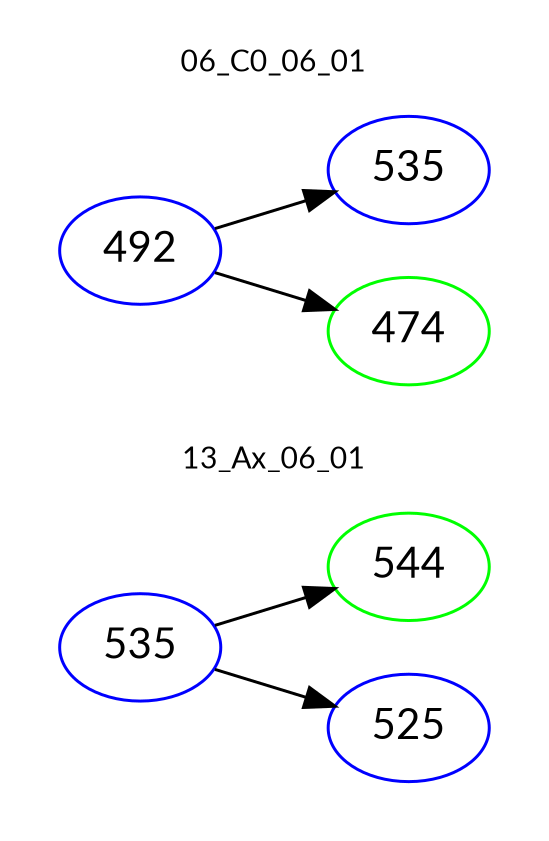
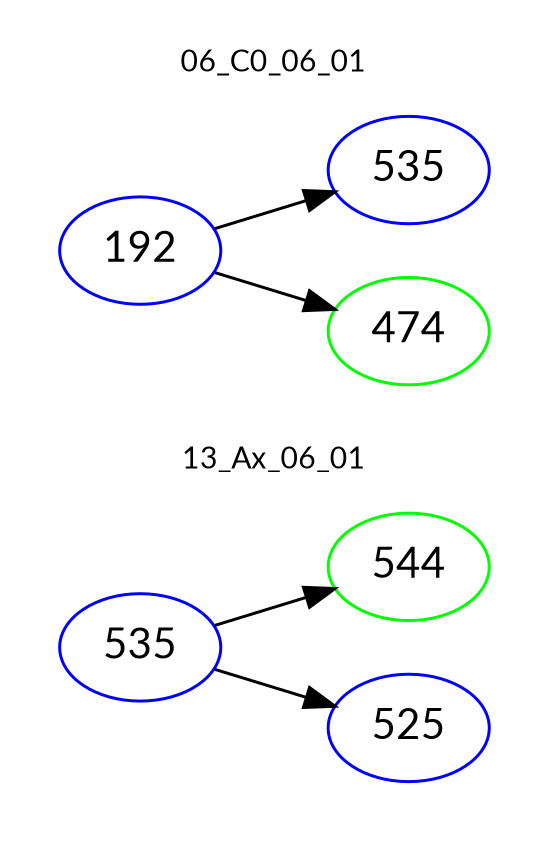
(140, 251) -> (140, 251)
